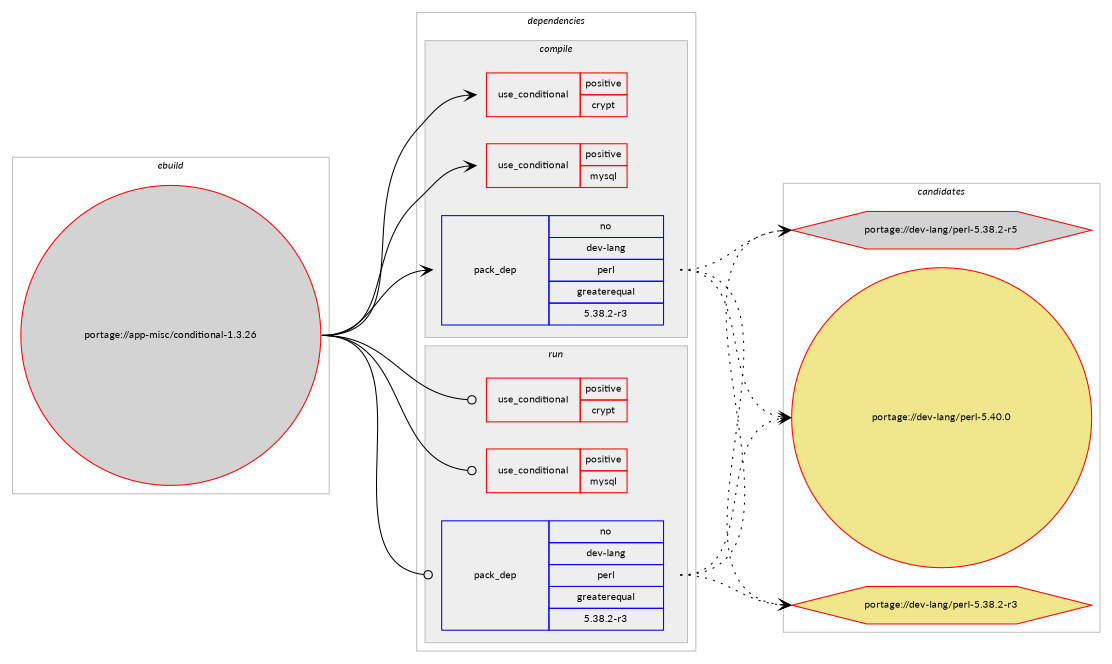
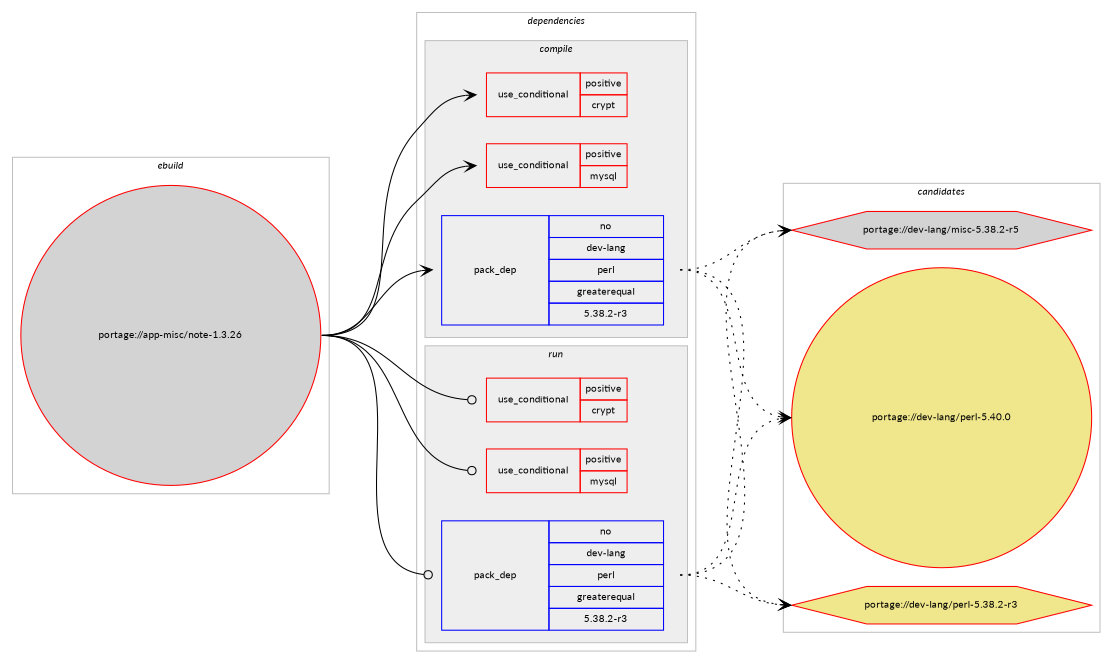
(942, 230) -> (942, 230)
(171, 335) -> (171, 335)
